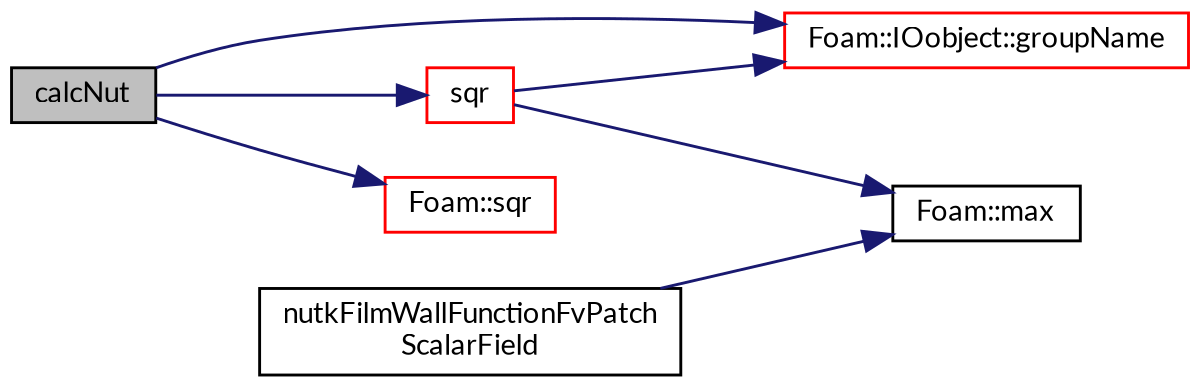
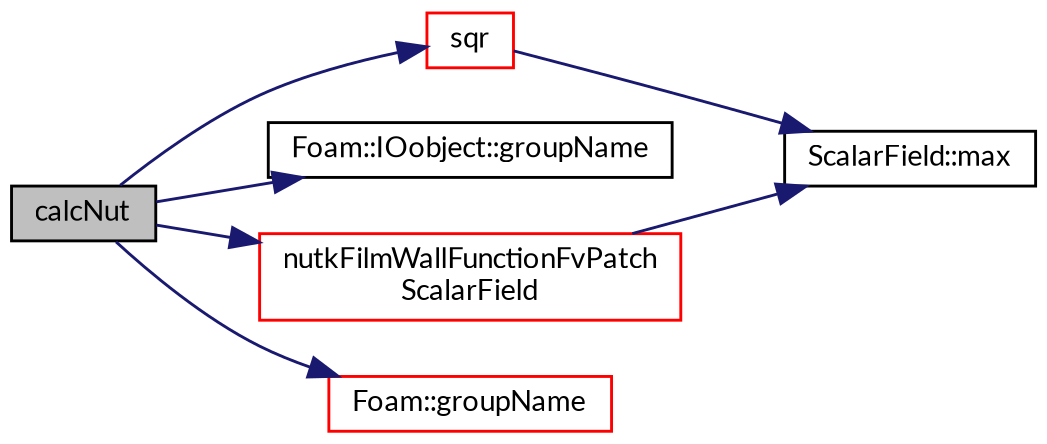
(987, 40) -> (470, 150)
(634, 78) -> none
(470, 205) -> (470, 404)
(987, 213) -> (910, 159)
none -> (193, 231)
(470, 332) -> (470, 277)
